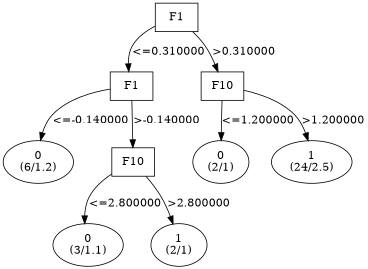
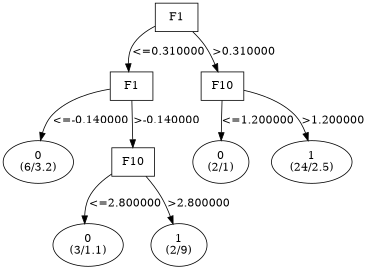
(38, 162) -> (38, 162)
(179, 245) -> (179, 245)
